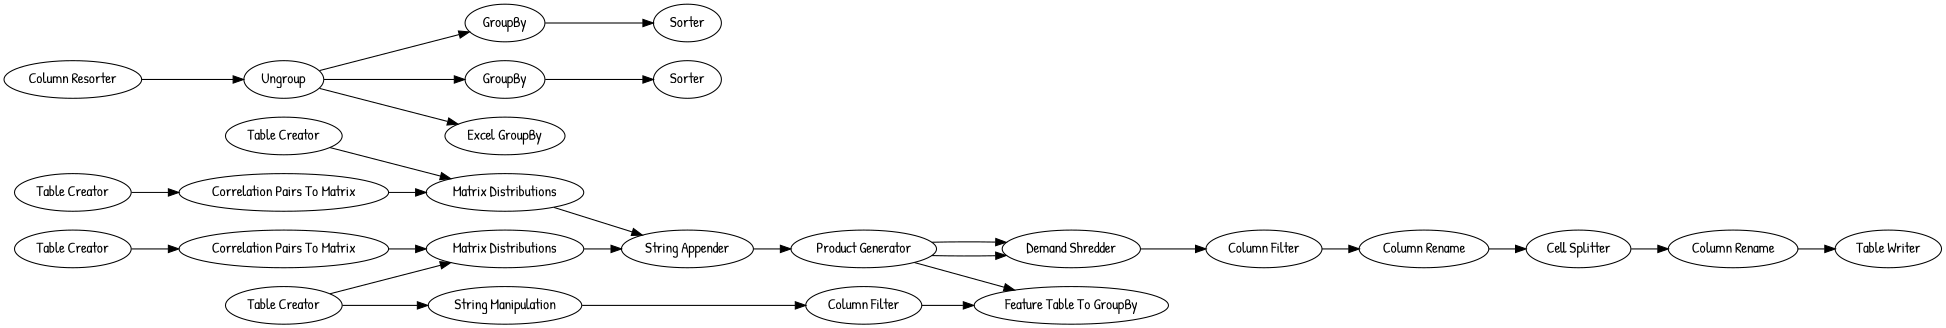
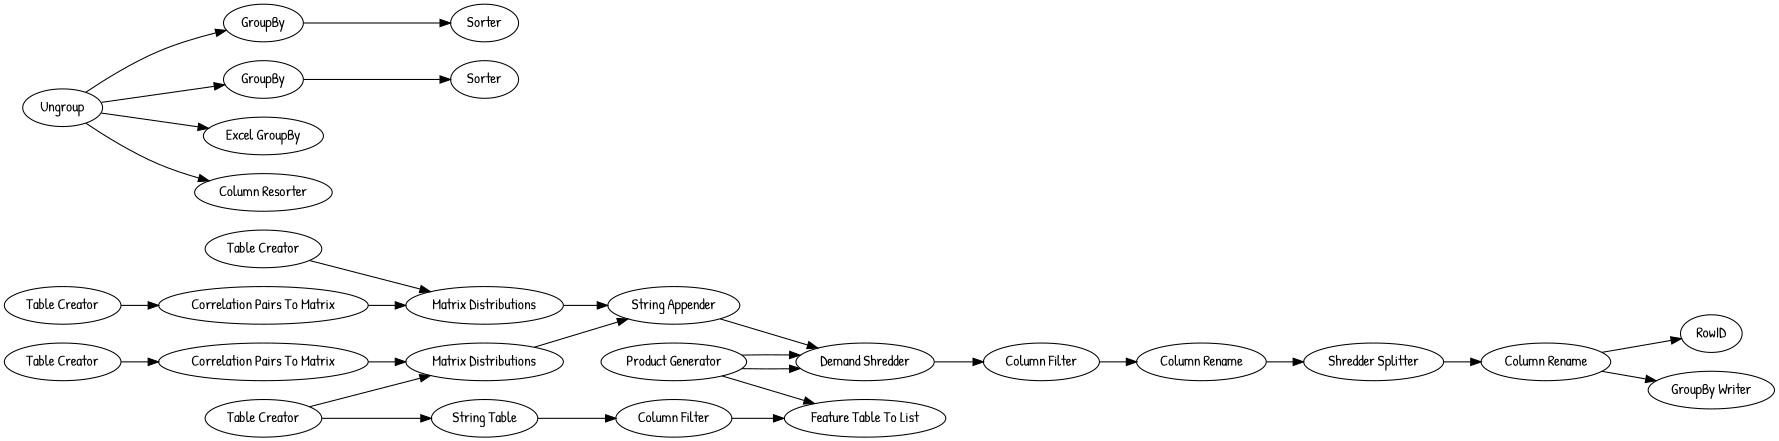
(187, 79) -> (140, 155)
(767, 249) -> (764, 332)
(1578, 249) -> (1374, 362)
(1888, 249) -> (1711, 390)
(505, 305) -> (485, 418)
(1071, 305) -> (865, 418)
none -> (1711, 334)
